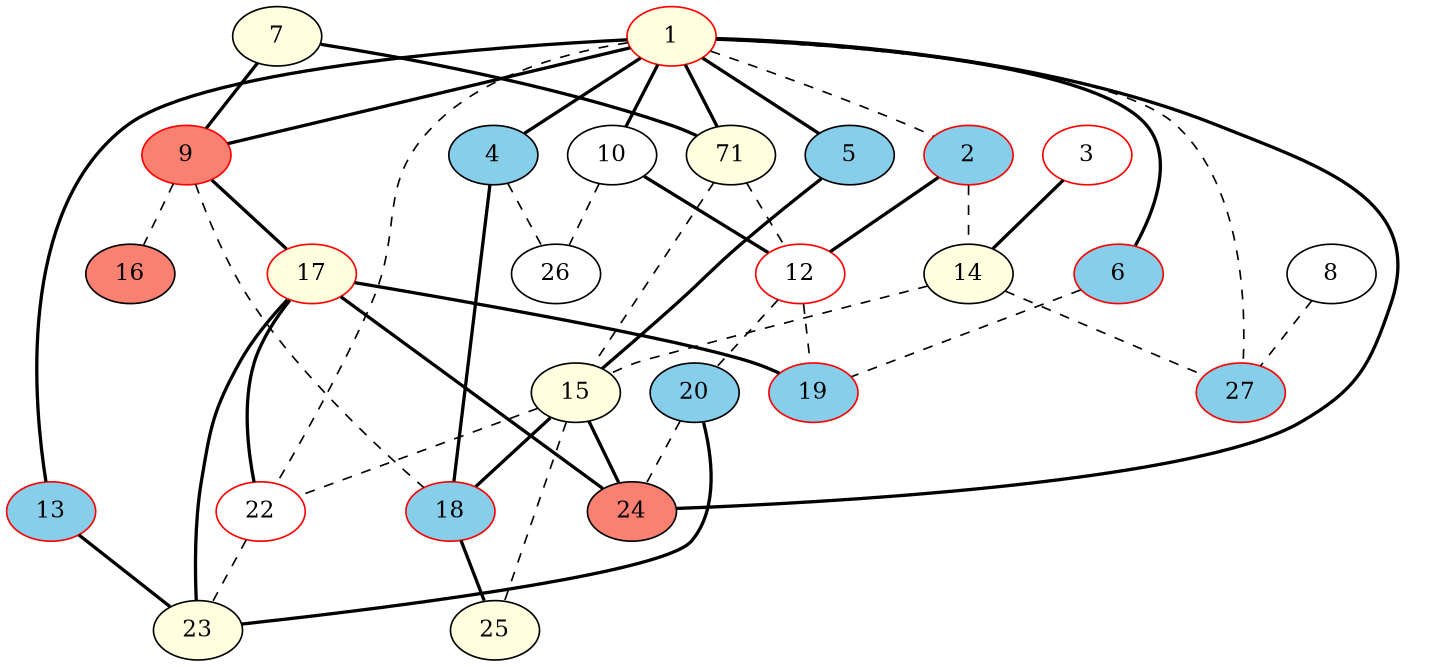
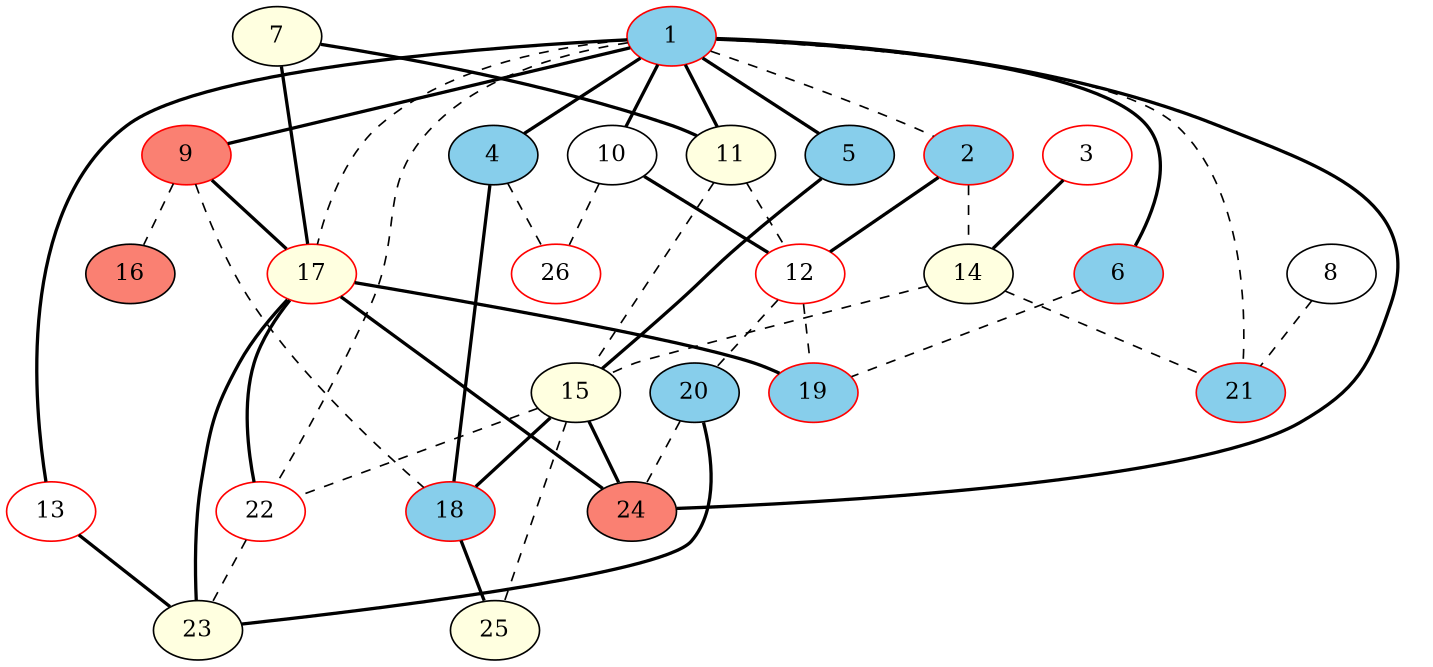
(672, 36) -> (672, 36)
(231, 97) -> (295, 155)
none -> (391, 117)
(731, 155) -> (731, 155)
(556, 274) -> (556, 274)
(1241, 393) -> (1241, 393)
(51, 512) -> (51, 512)
